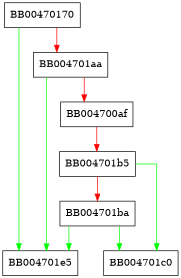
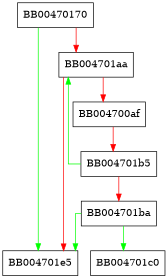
(46, 161) -> (64, 161)
(157, 193) -> (68, 130)
